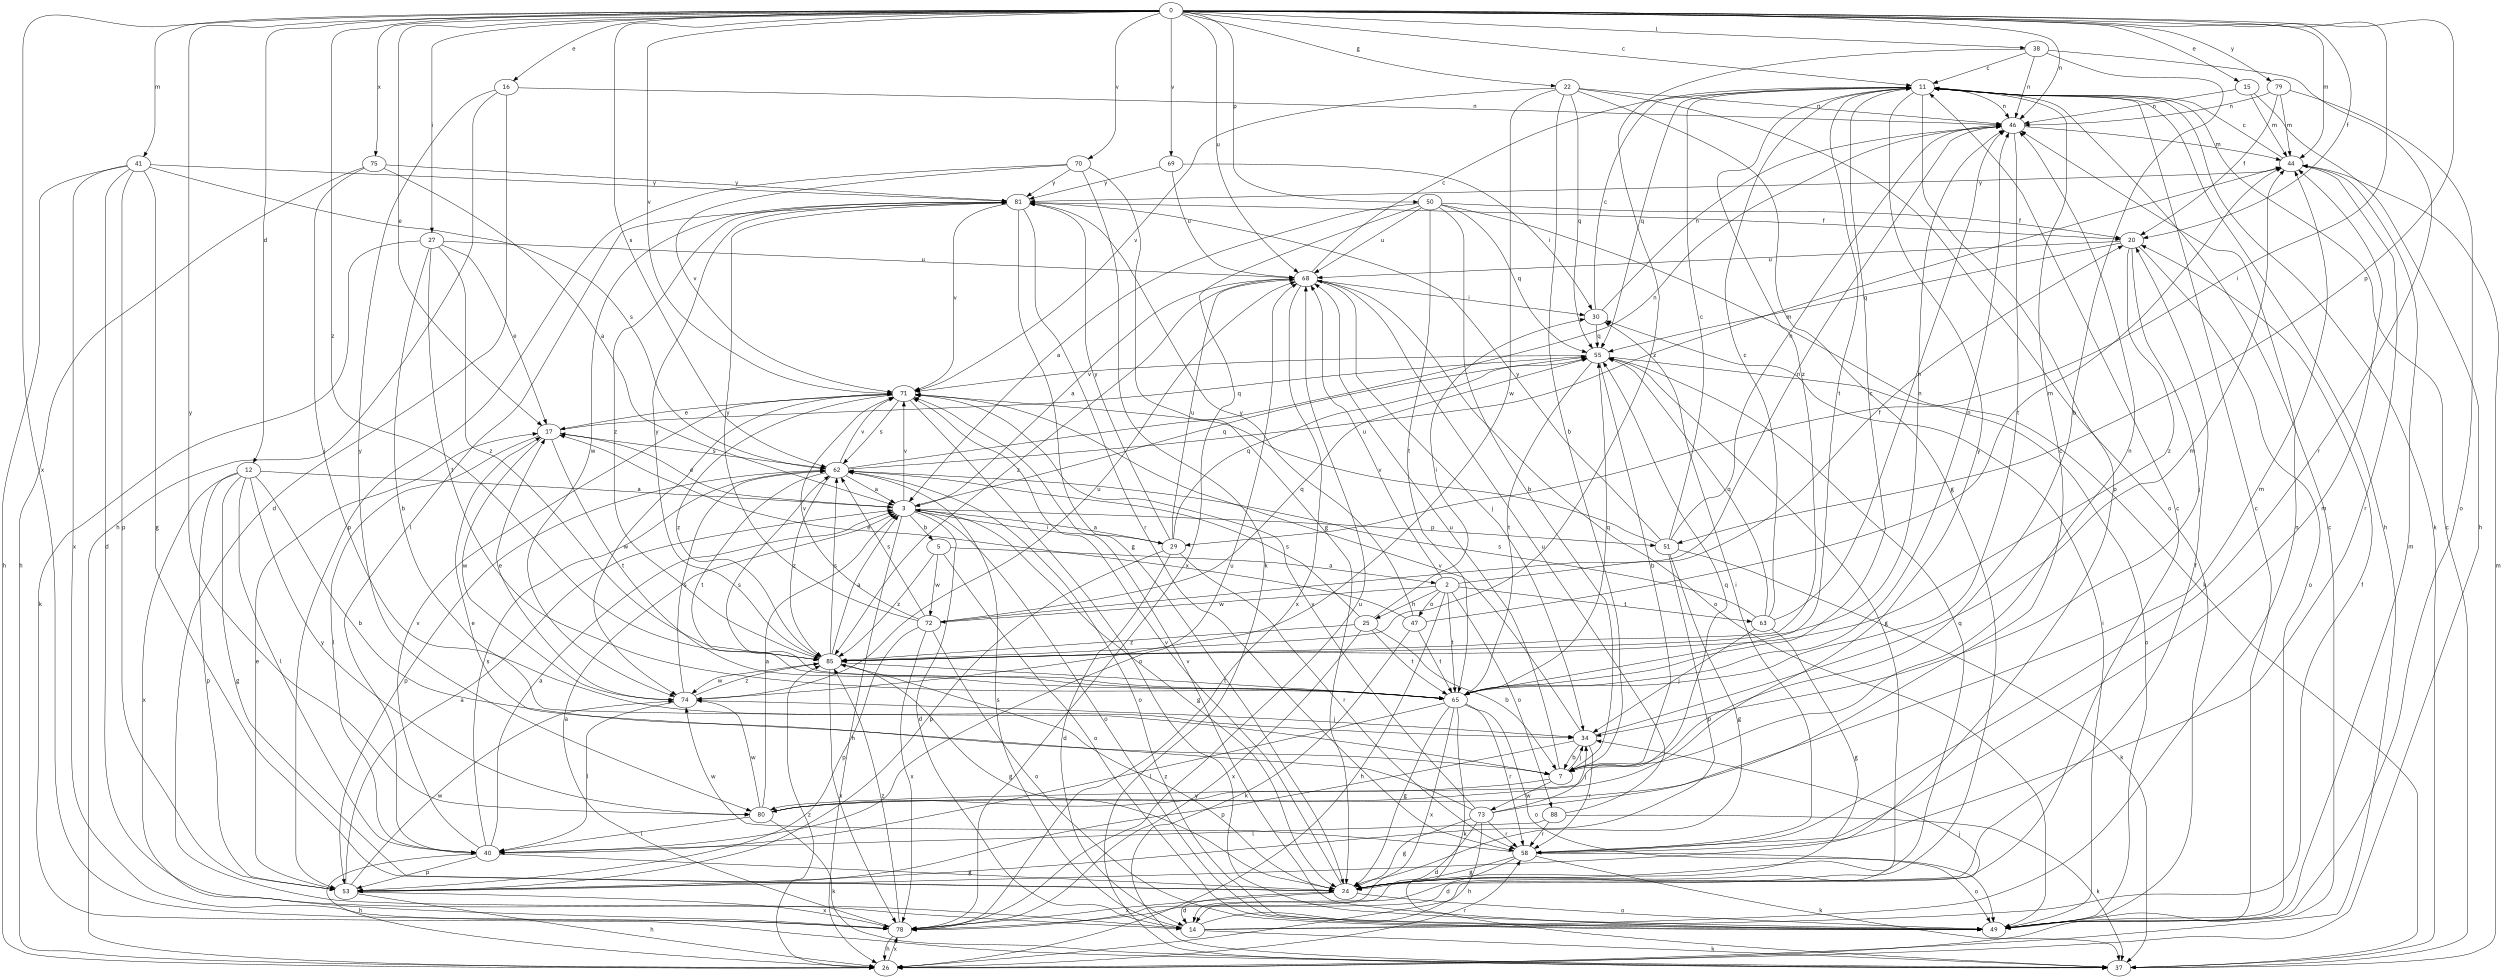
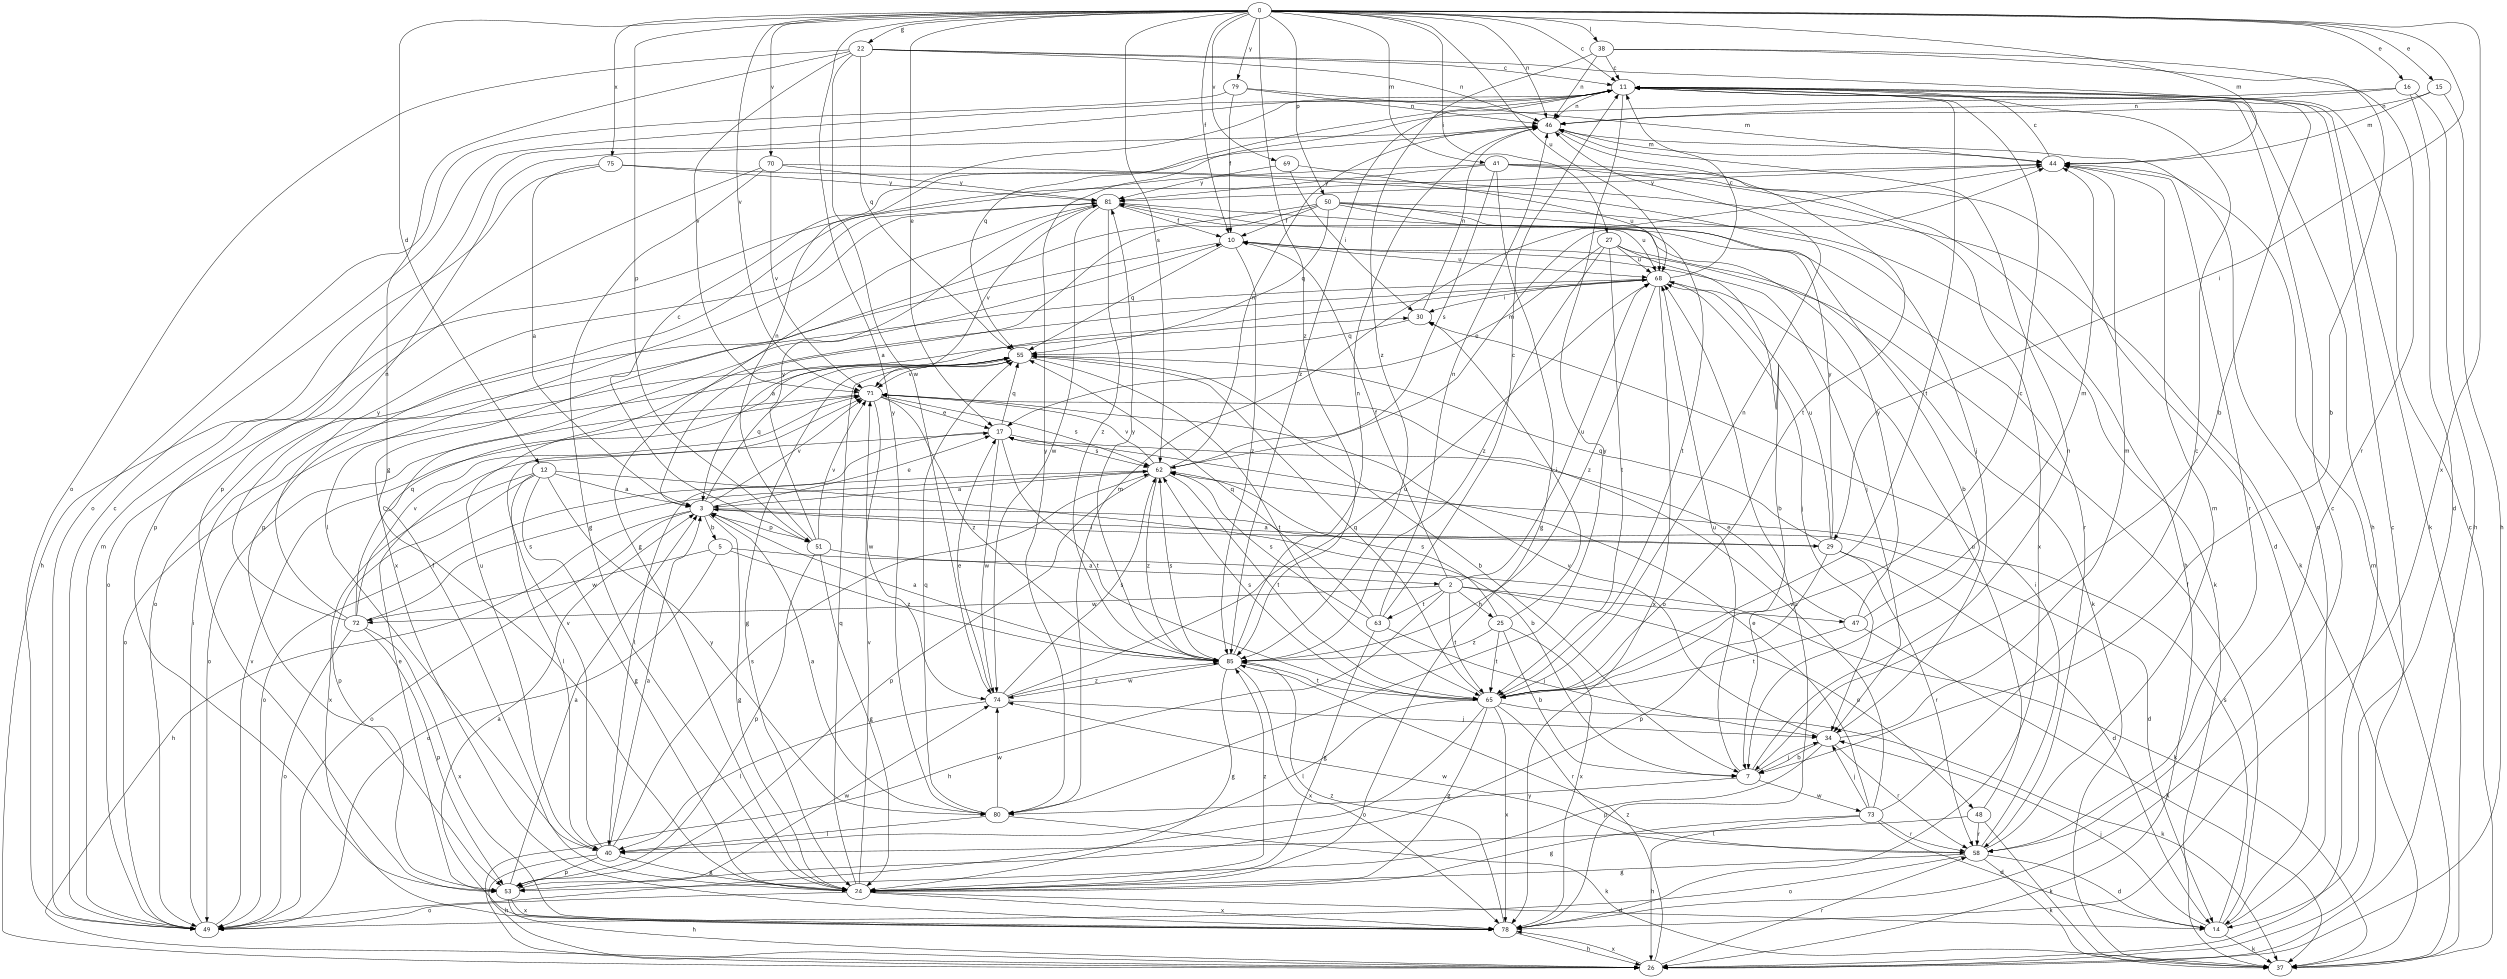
(1650, 109) -> (1425, 64)
(2132, 240) -> (1231, 240)
(1554, 815) -> (1979, 815)
